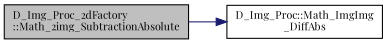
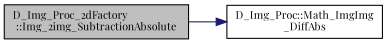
(96, 22) -> (96, 22)
